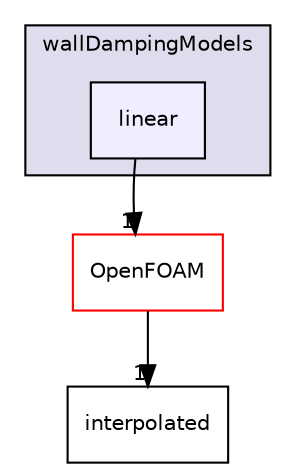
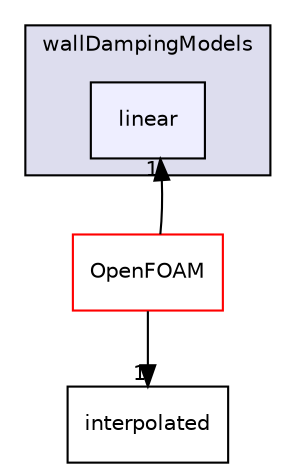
(134, 189) -> (162, 207)
